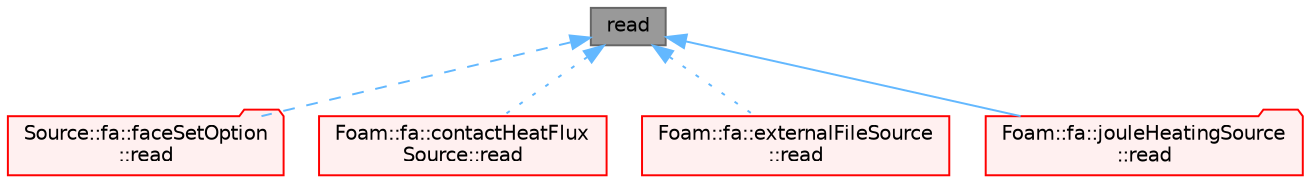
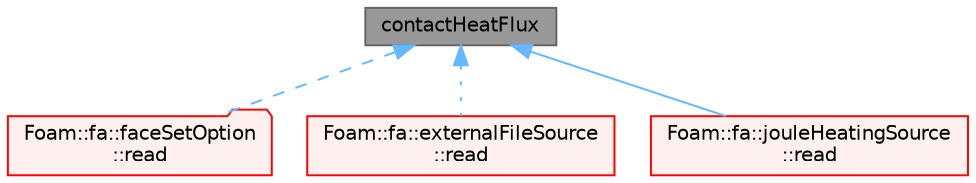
(628, 27) -> (461, 27)
(146, 146) -> (140, 146)
(463, 146) -> none
(1144, 146) -> (809, 146)
